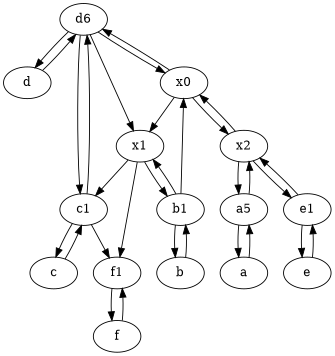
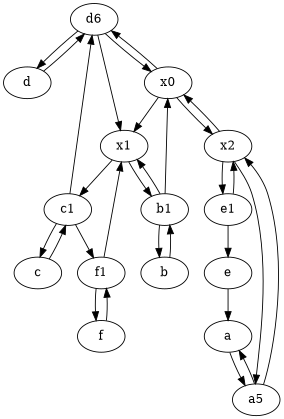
(78, 110) -> none
(129, 205) -> (112, 214)
(313, 246) -> (228, 300)
